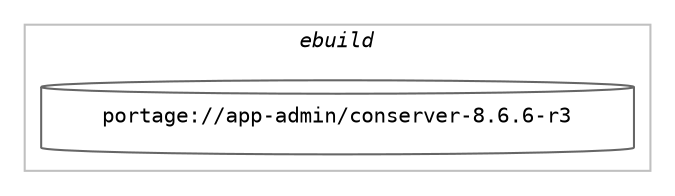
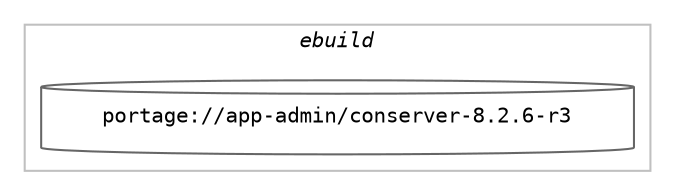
(338, 117) -> (338, 117)
